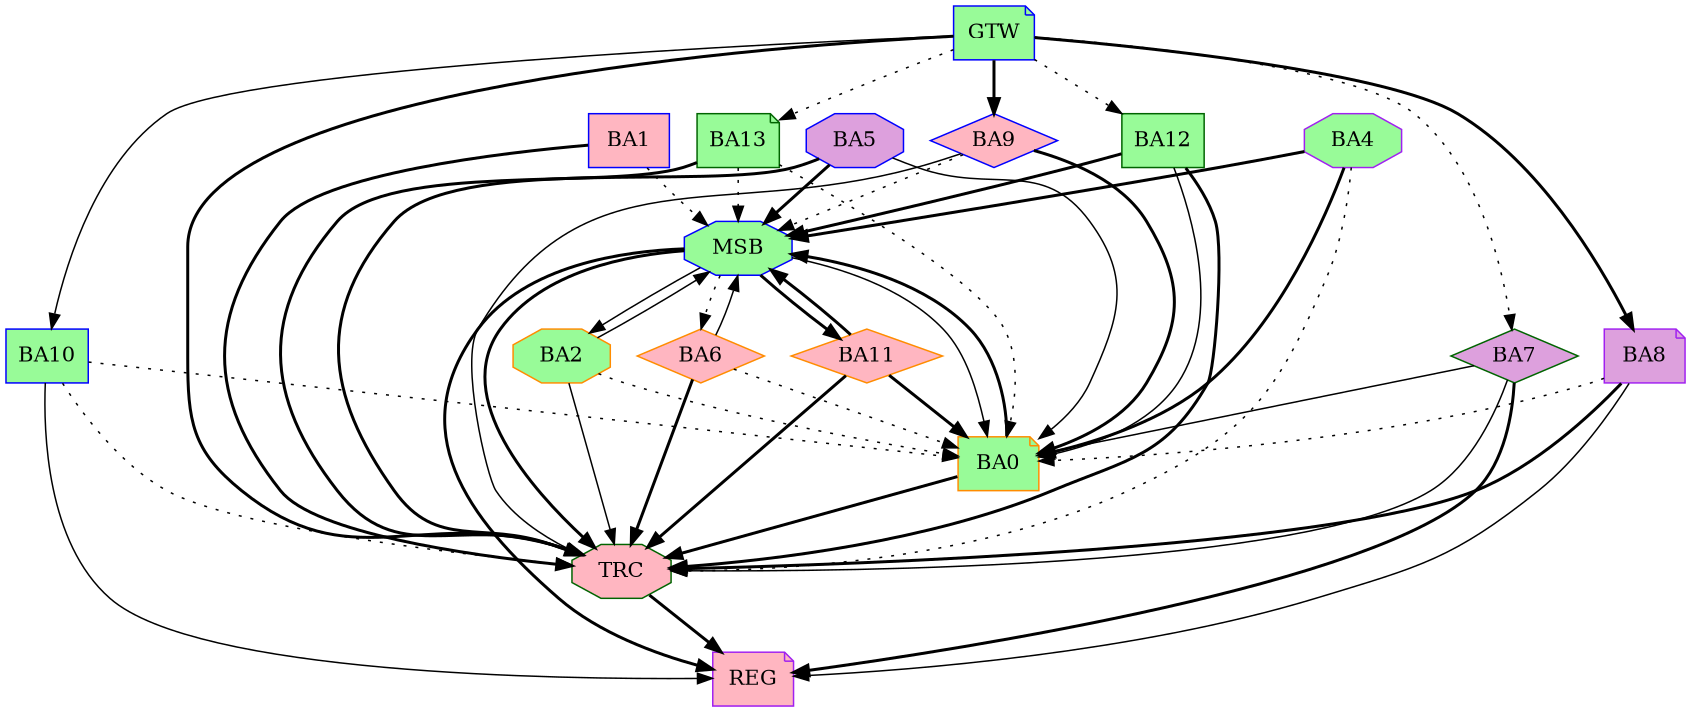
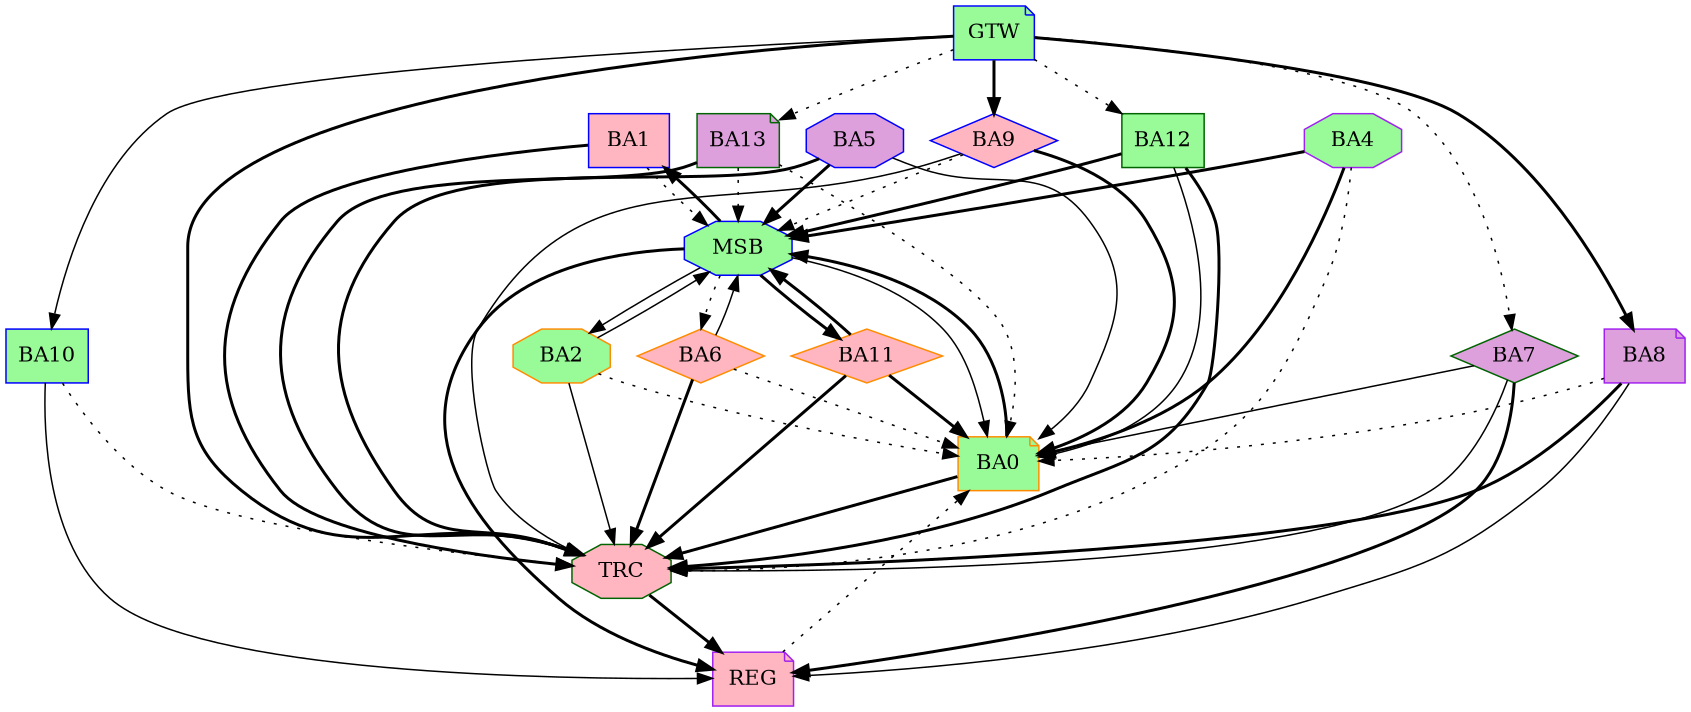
(738, 141) -> (738, 141)
(492, 346) -> (706, 207)
(516, 409) -> (866, 580)
